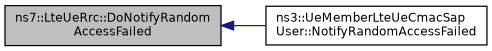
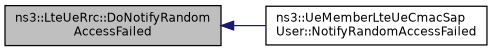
(113, 26) -> (113, 26)
